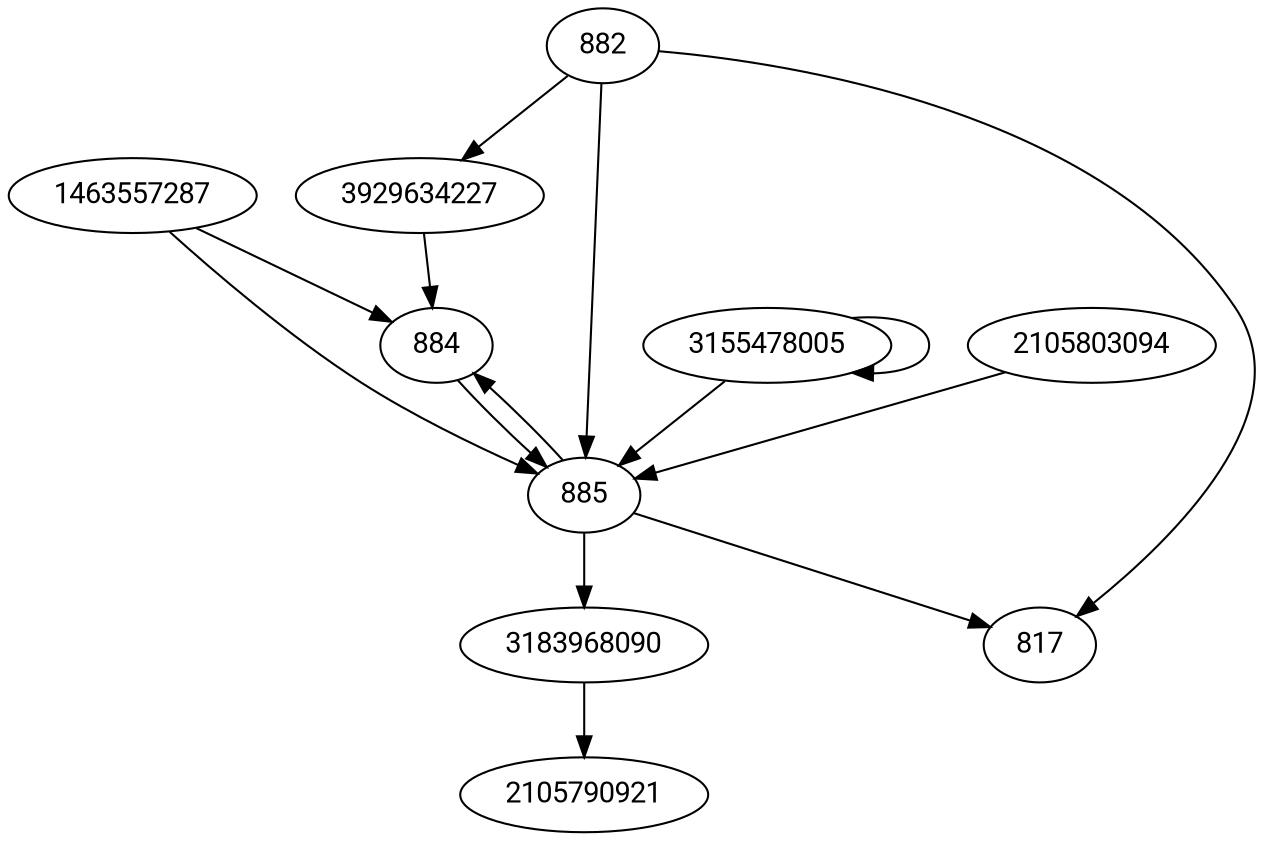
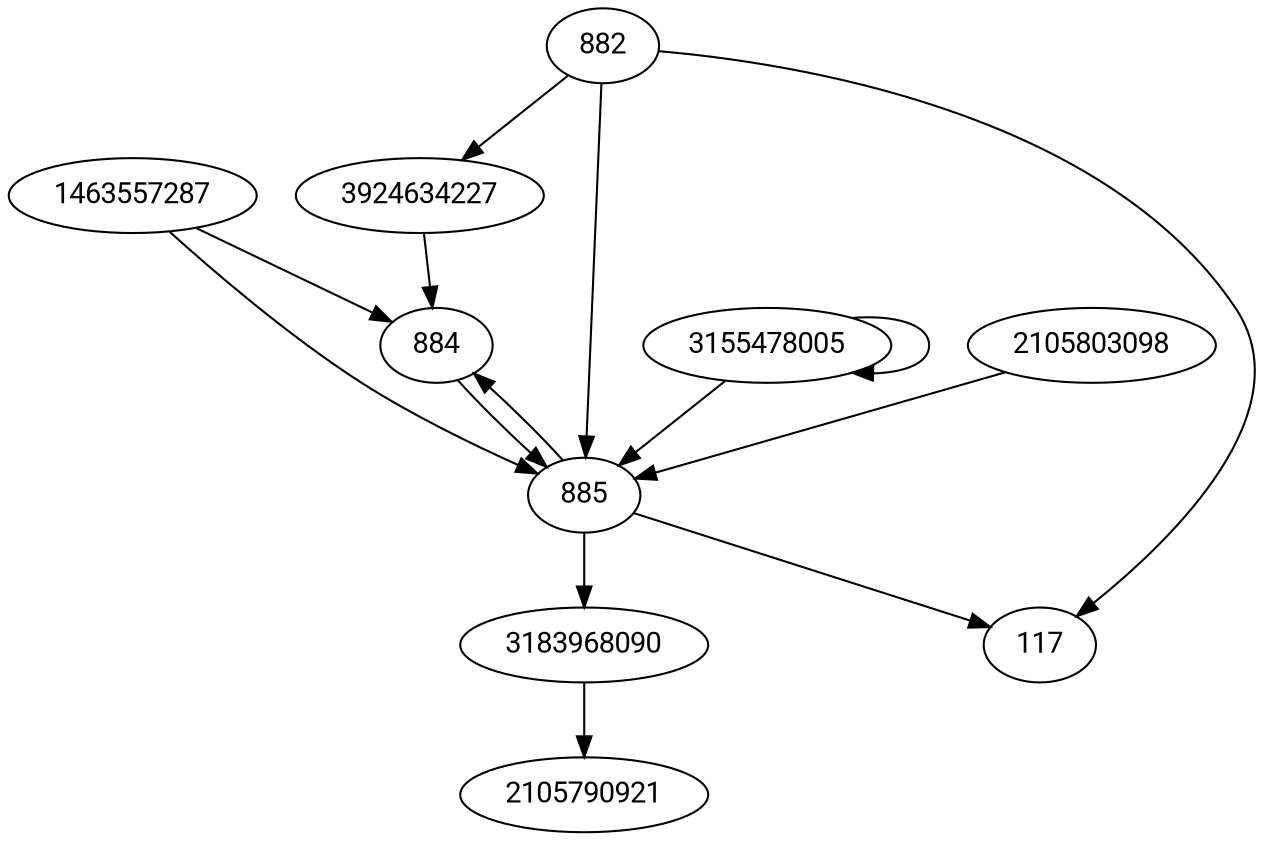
(420, 196) -> (420, 196)
(1092, 345) -> (1092, 345)
(1040, 645) -> (1040, 645)
